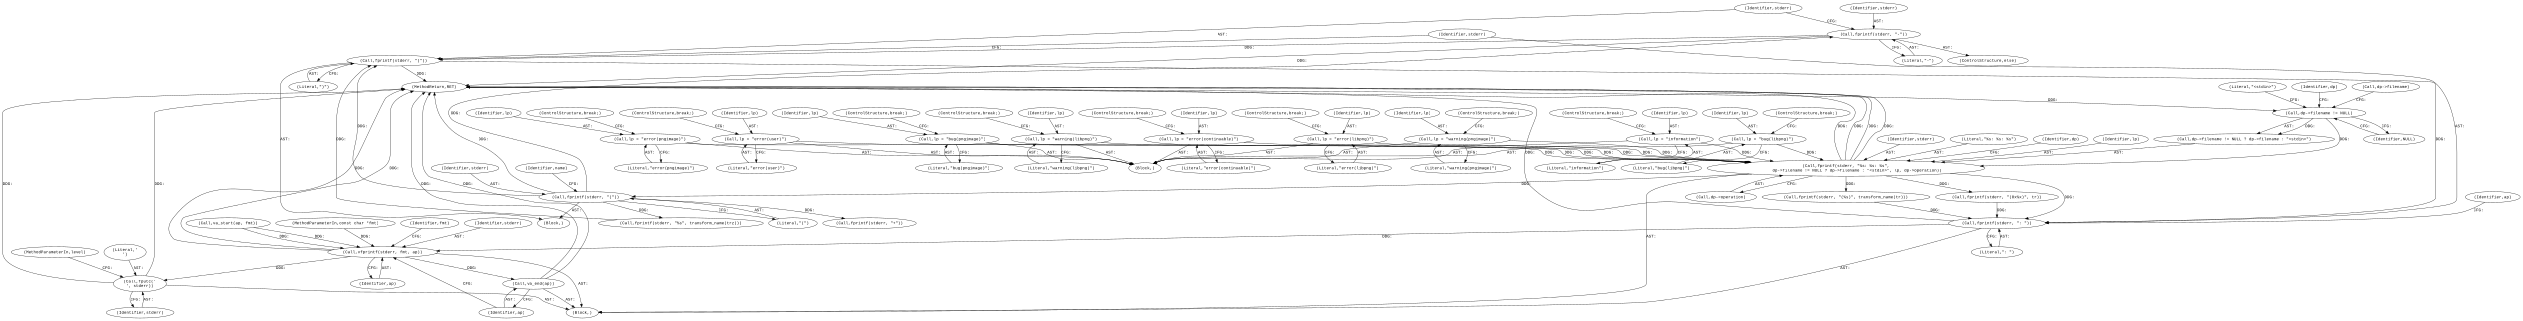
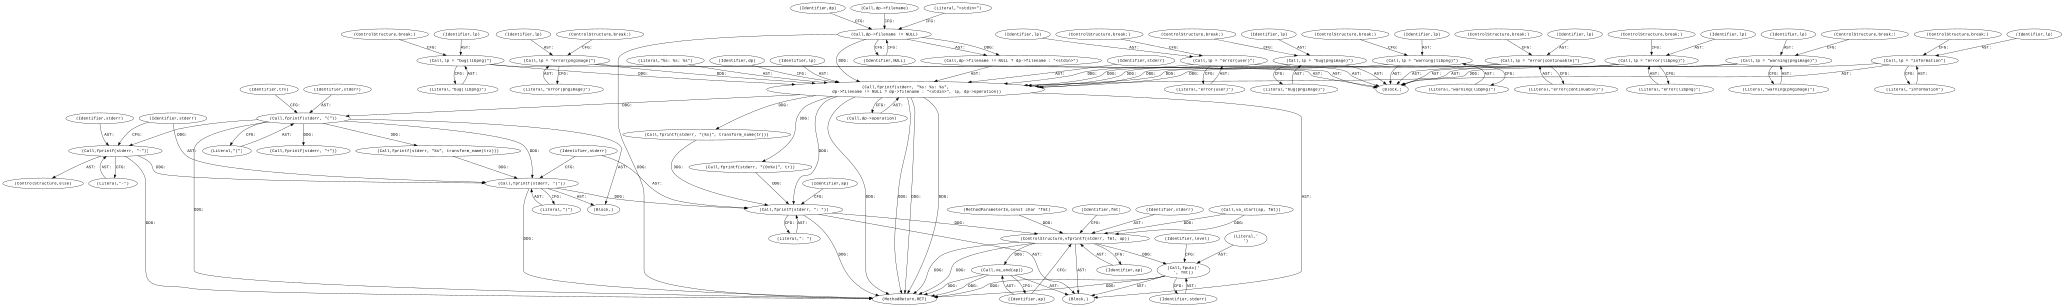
(1370, 92) -> (635, 167)
(546, 168) -> (269, 89)
(55, 252) -> (1187, 239)
(383, 252) -> (1075, 239)
(140, 284) -> (1184, 270)
